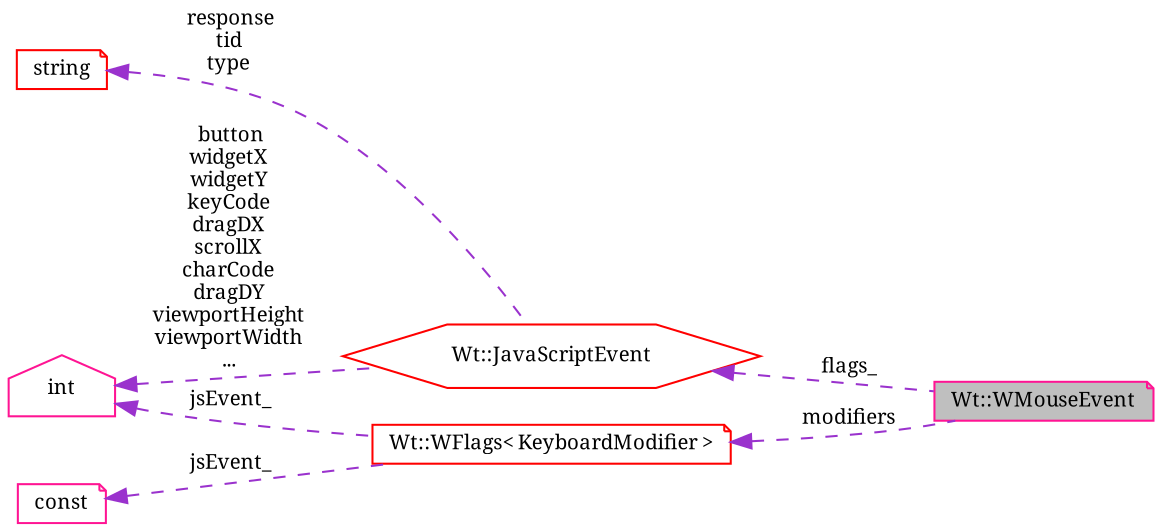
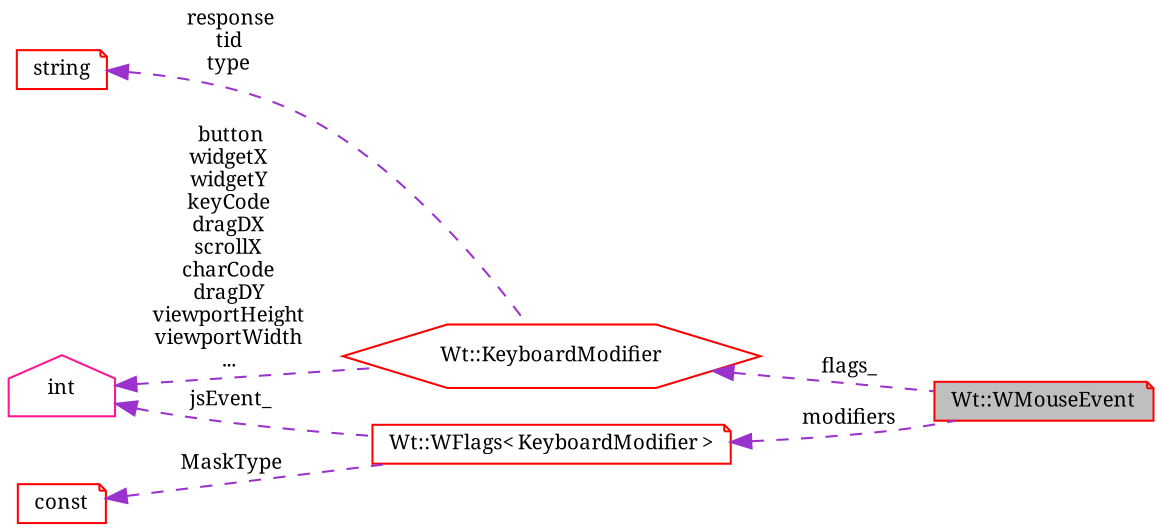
(552, 356) -> (552, 356)
(1044, 401) -> (1044, 401)
(229, 464) -> (229, 464)
(62, 504) -> (62, 504)
